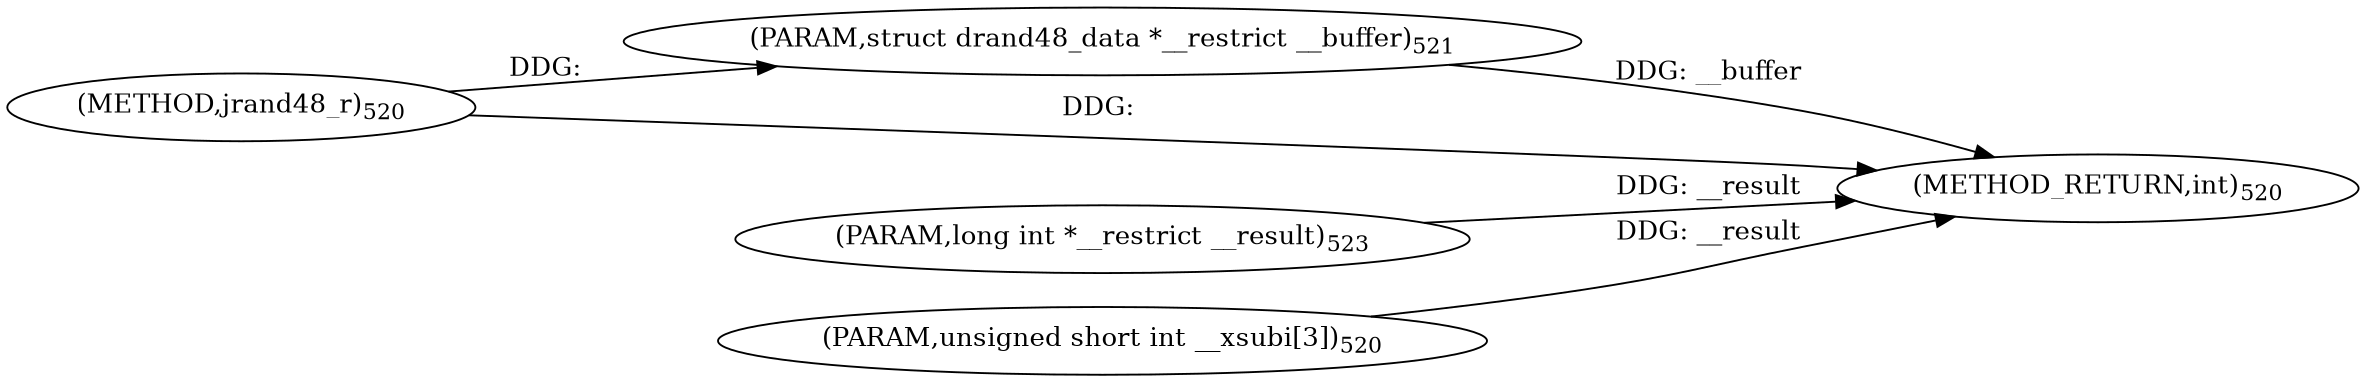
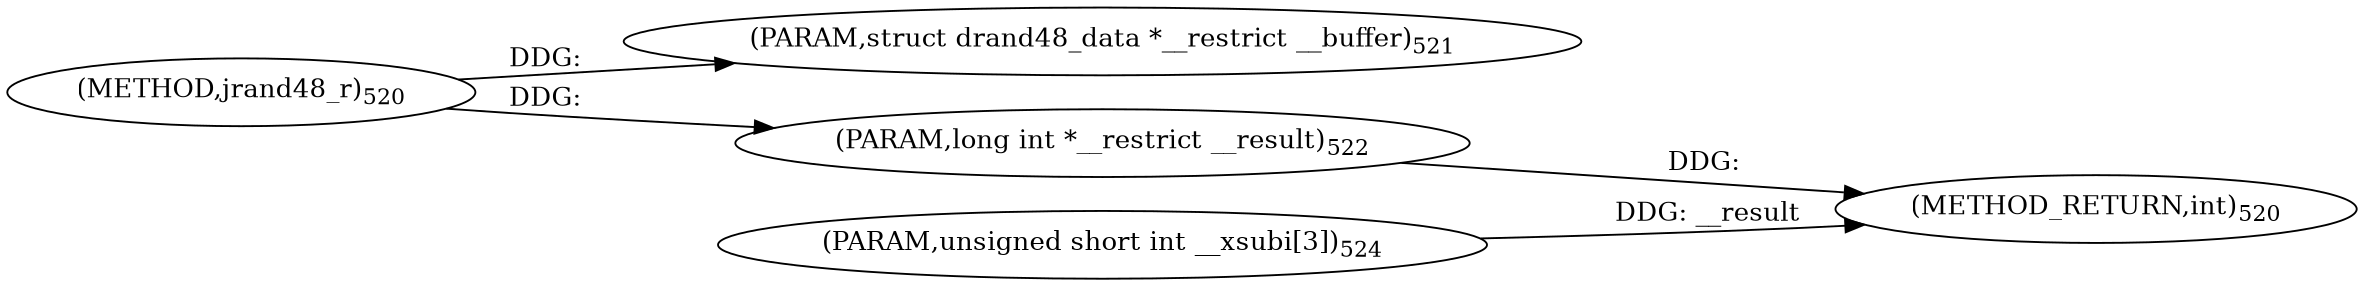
(1714, 96) -> none
(1163, 140) -> (600, 119)
(1709, 187) -> (1708, 163)
(1348, 236) -> (1348, 140)
(1361, 338) -> (1361, 242)
